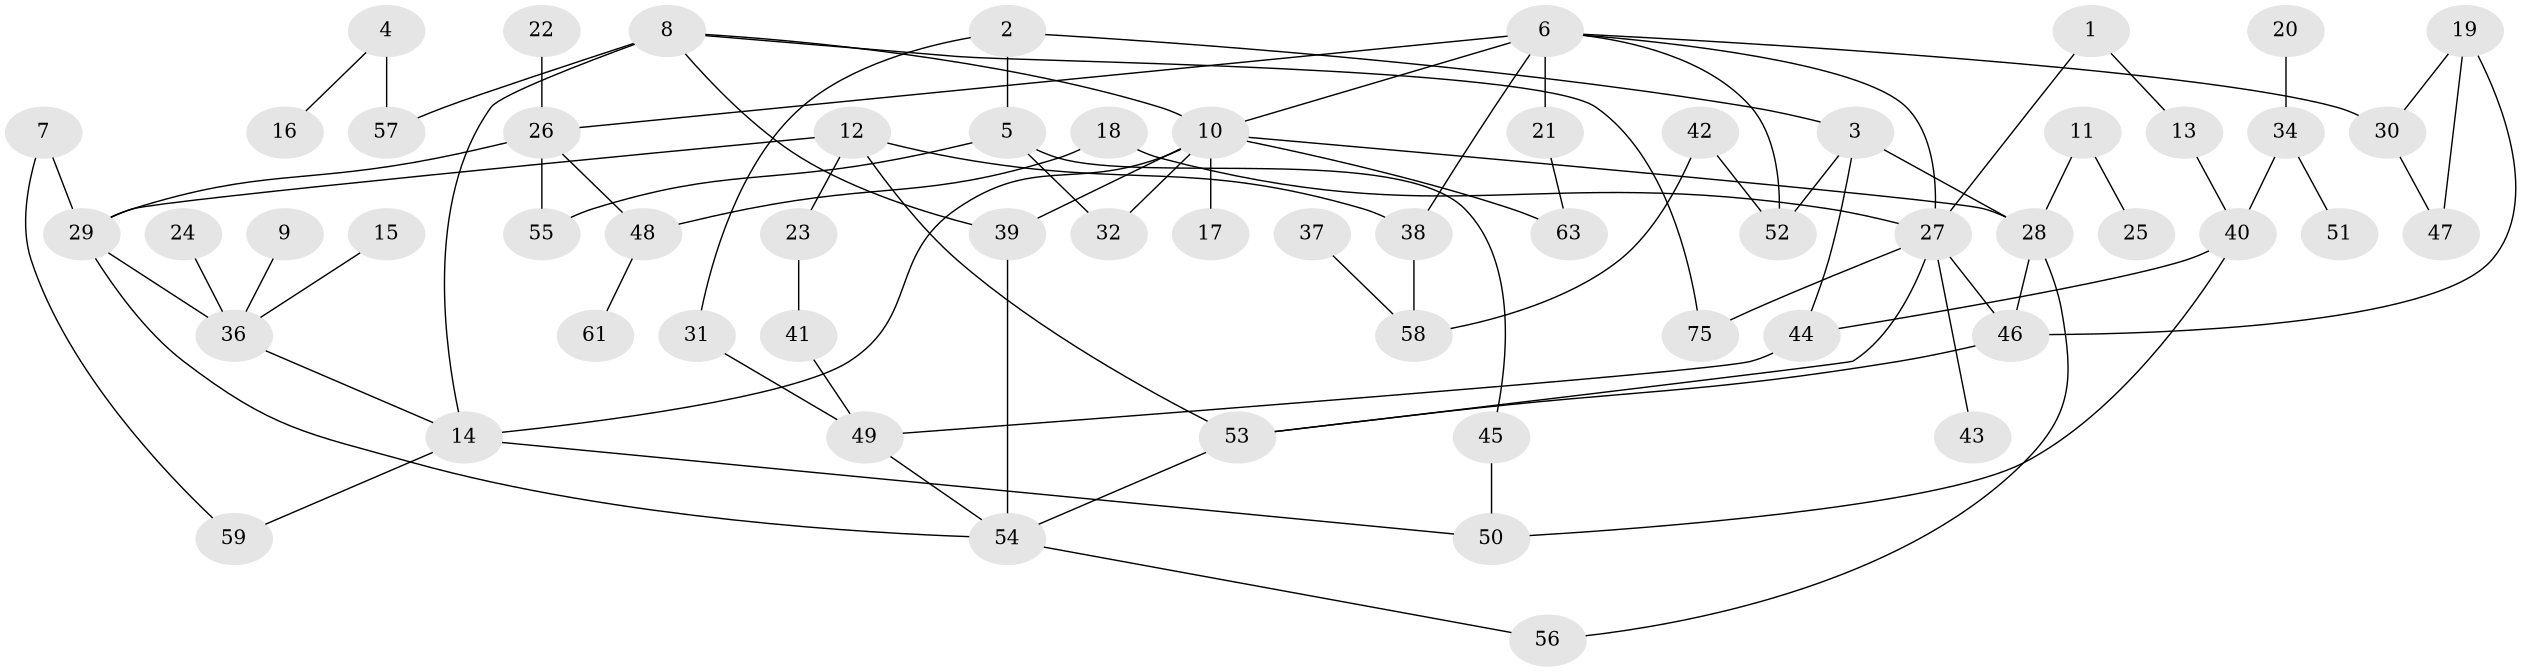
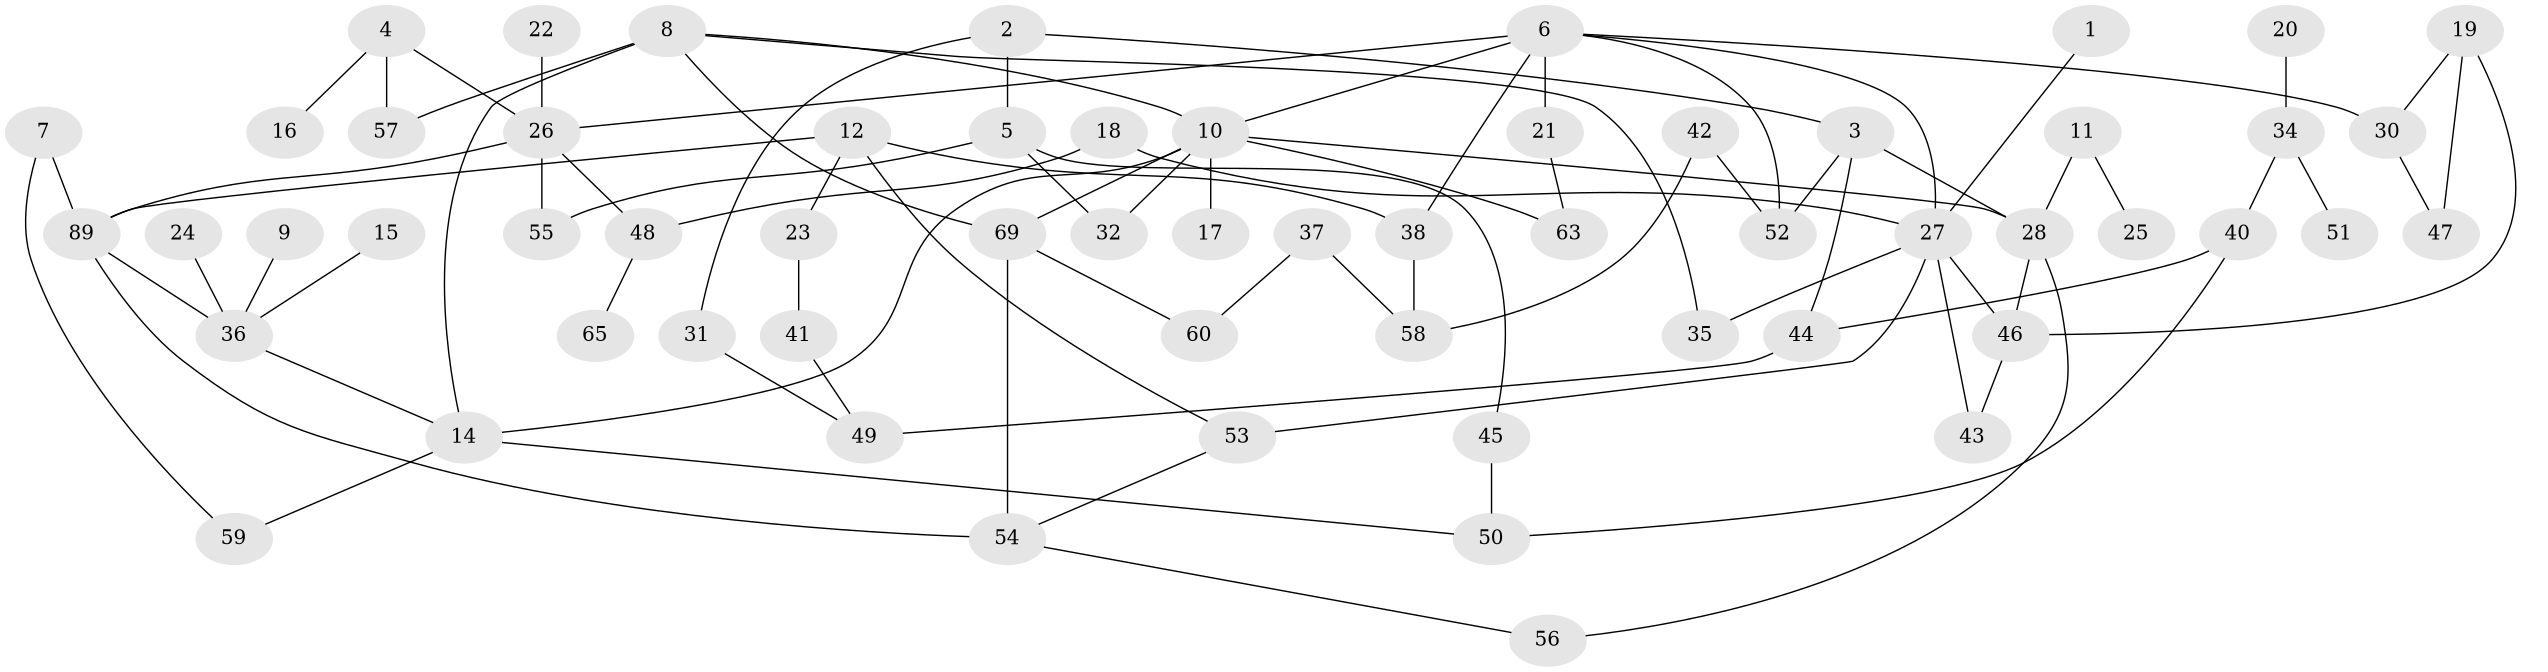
none -> (464, 82)
(2184, 133) -> none
(82, 234) -> (82, 234)
(1008, 234) -> (1008, 234)
(595, 336) -> (595, 336)
none -> (1199, 336)
(1700, 336) -> (1700, 336)
(1626, 394) -> (1992, 386)
(945, 494) -> none
